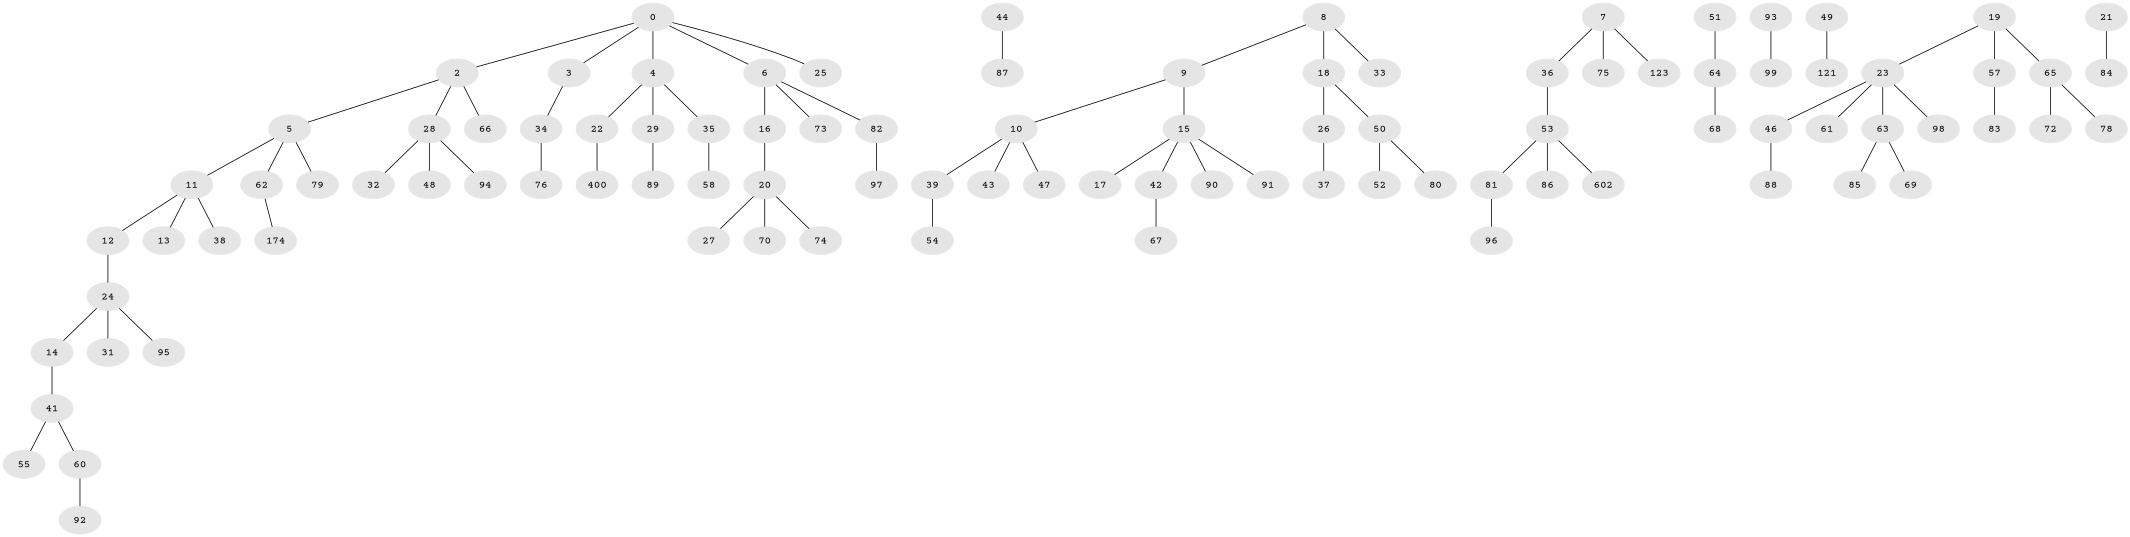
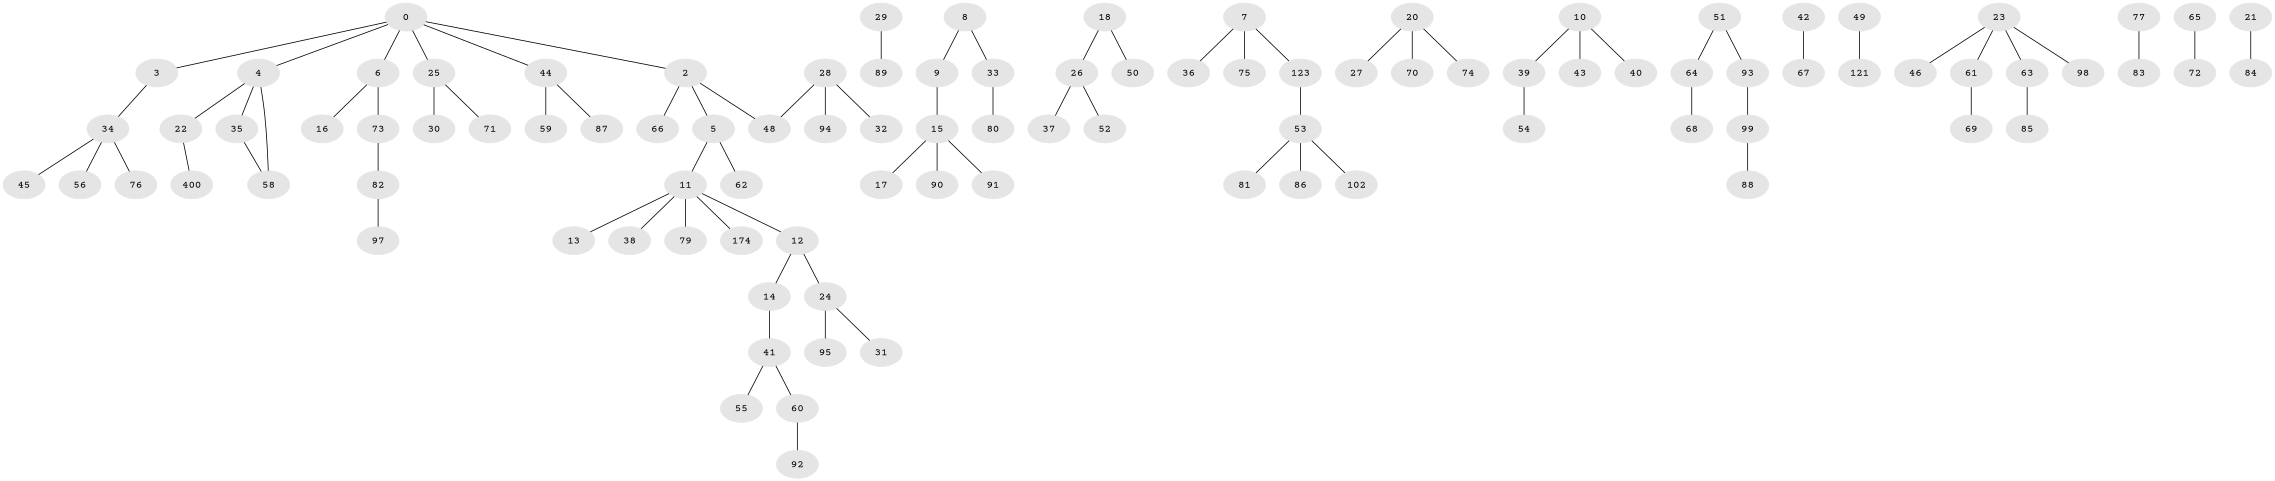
(1995, 17) -> none
none -> (476, 45)
(1324, 45) -> none
none -> (1734, 45)
(1995, 73) -> (2139, 17)
(443, 101) -> (728, 101)
(653, 101) -> (266, 129)
(821, 101) -> (378, 157)
(1100, 101) -> none
(1547, 101) -> (1300, 101)
none -> (434, 129)
none -> (490, 129)
none -> (546, 129)
(2106, 129) -> none
(304, 157) -> (686, 213)
(765, 157) -> none
(1170, 157) -> none
(1380, 157) -> (1091, 101)
(1408, 157) -> (993, 101)
(1771, 157) -> (1748, 157)
(1897, 157) -> (1971, 101)
none -> (24, 185)
none -> (80, 185)
(1044, 185) -> (1636, 73)
(1603, 185) -> (1356, 185)
(269, 213) -> (713, 213)
(1491, 241) -> none
(80, 324) -> (783, 269)
